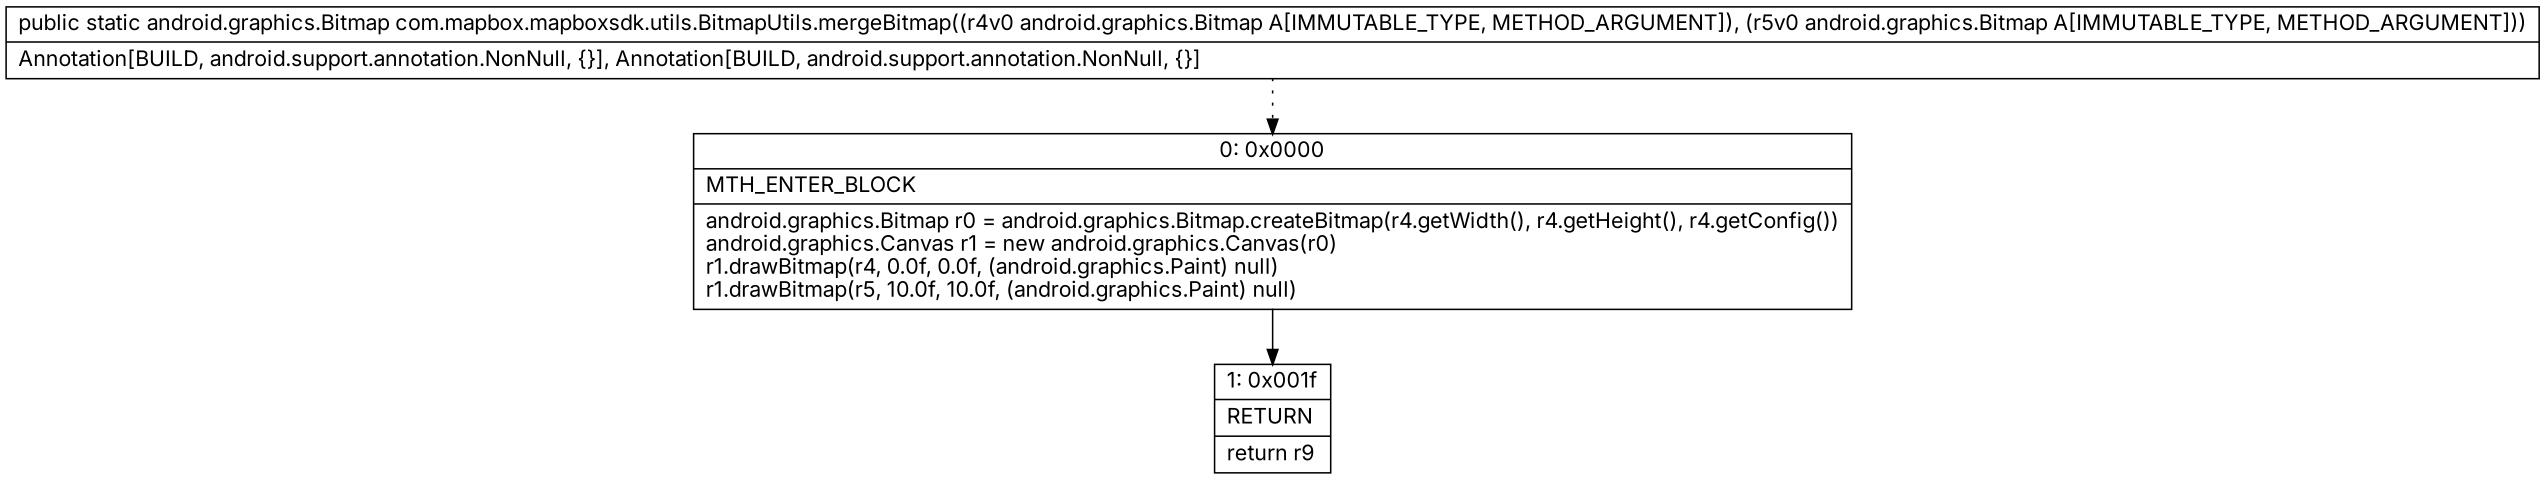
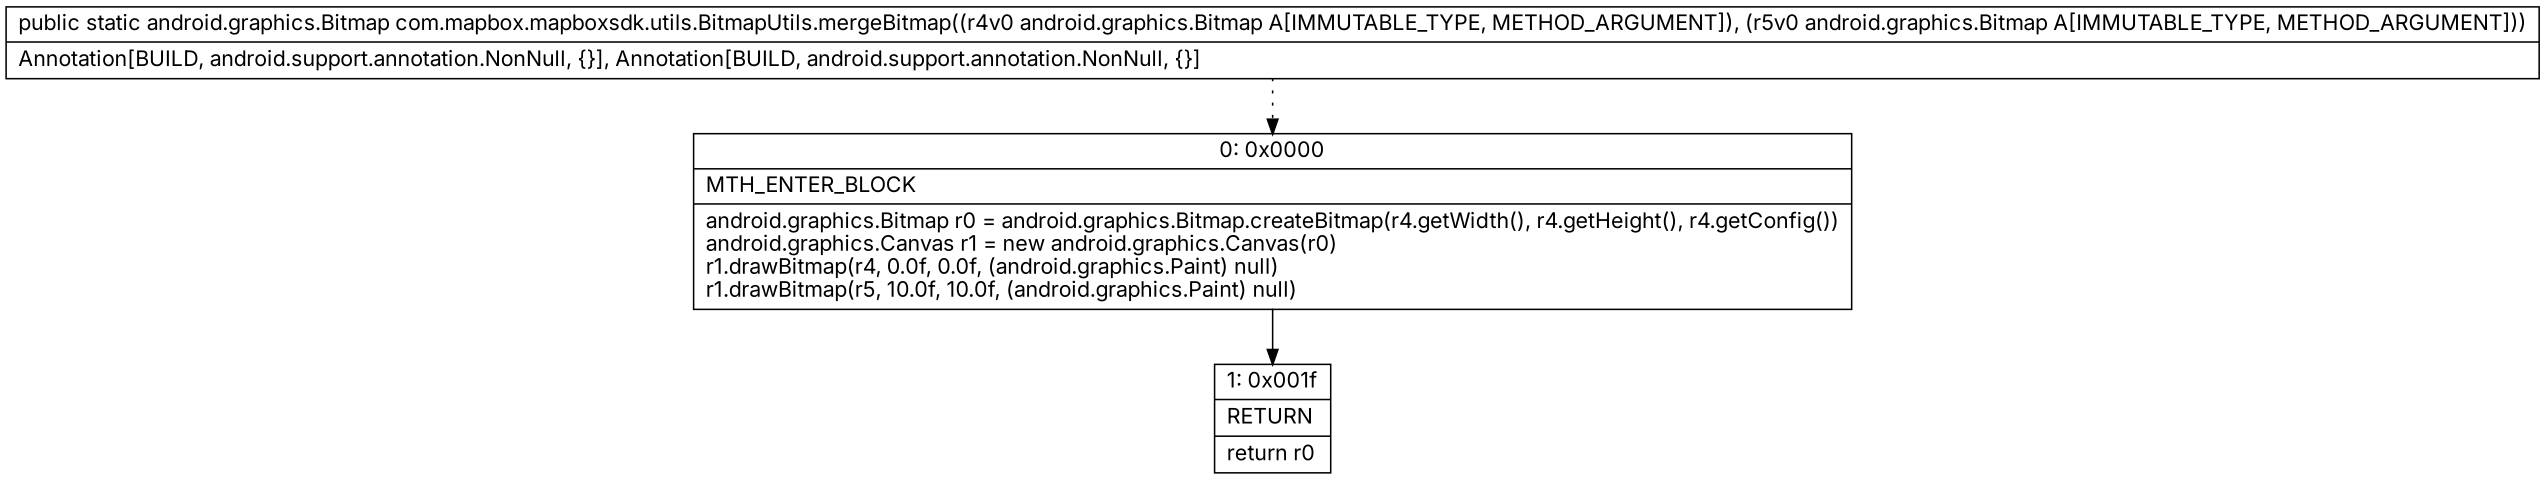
(1271, 454) -> (1271, 454)
